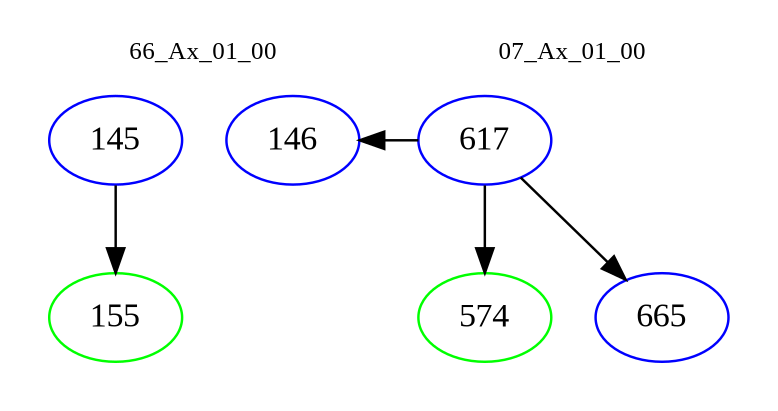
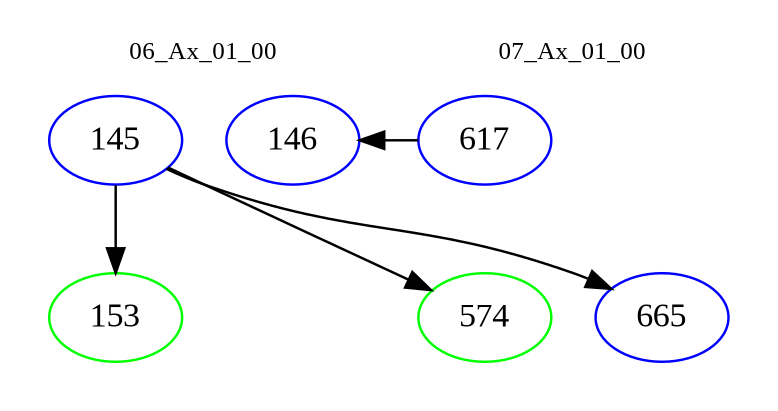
(204, 53) -> (204, 53)
(485, 217) -> (294, 227)
(564, 220) -> (355, 223)
(116, 317) -> (116, 317)
